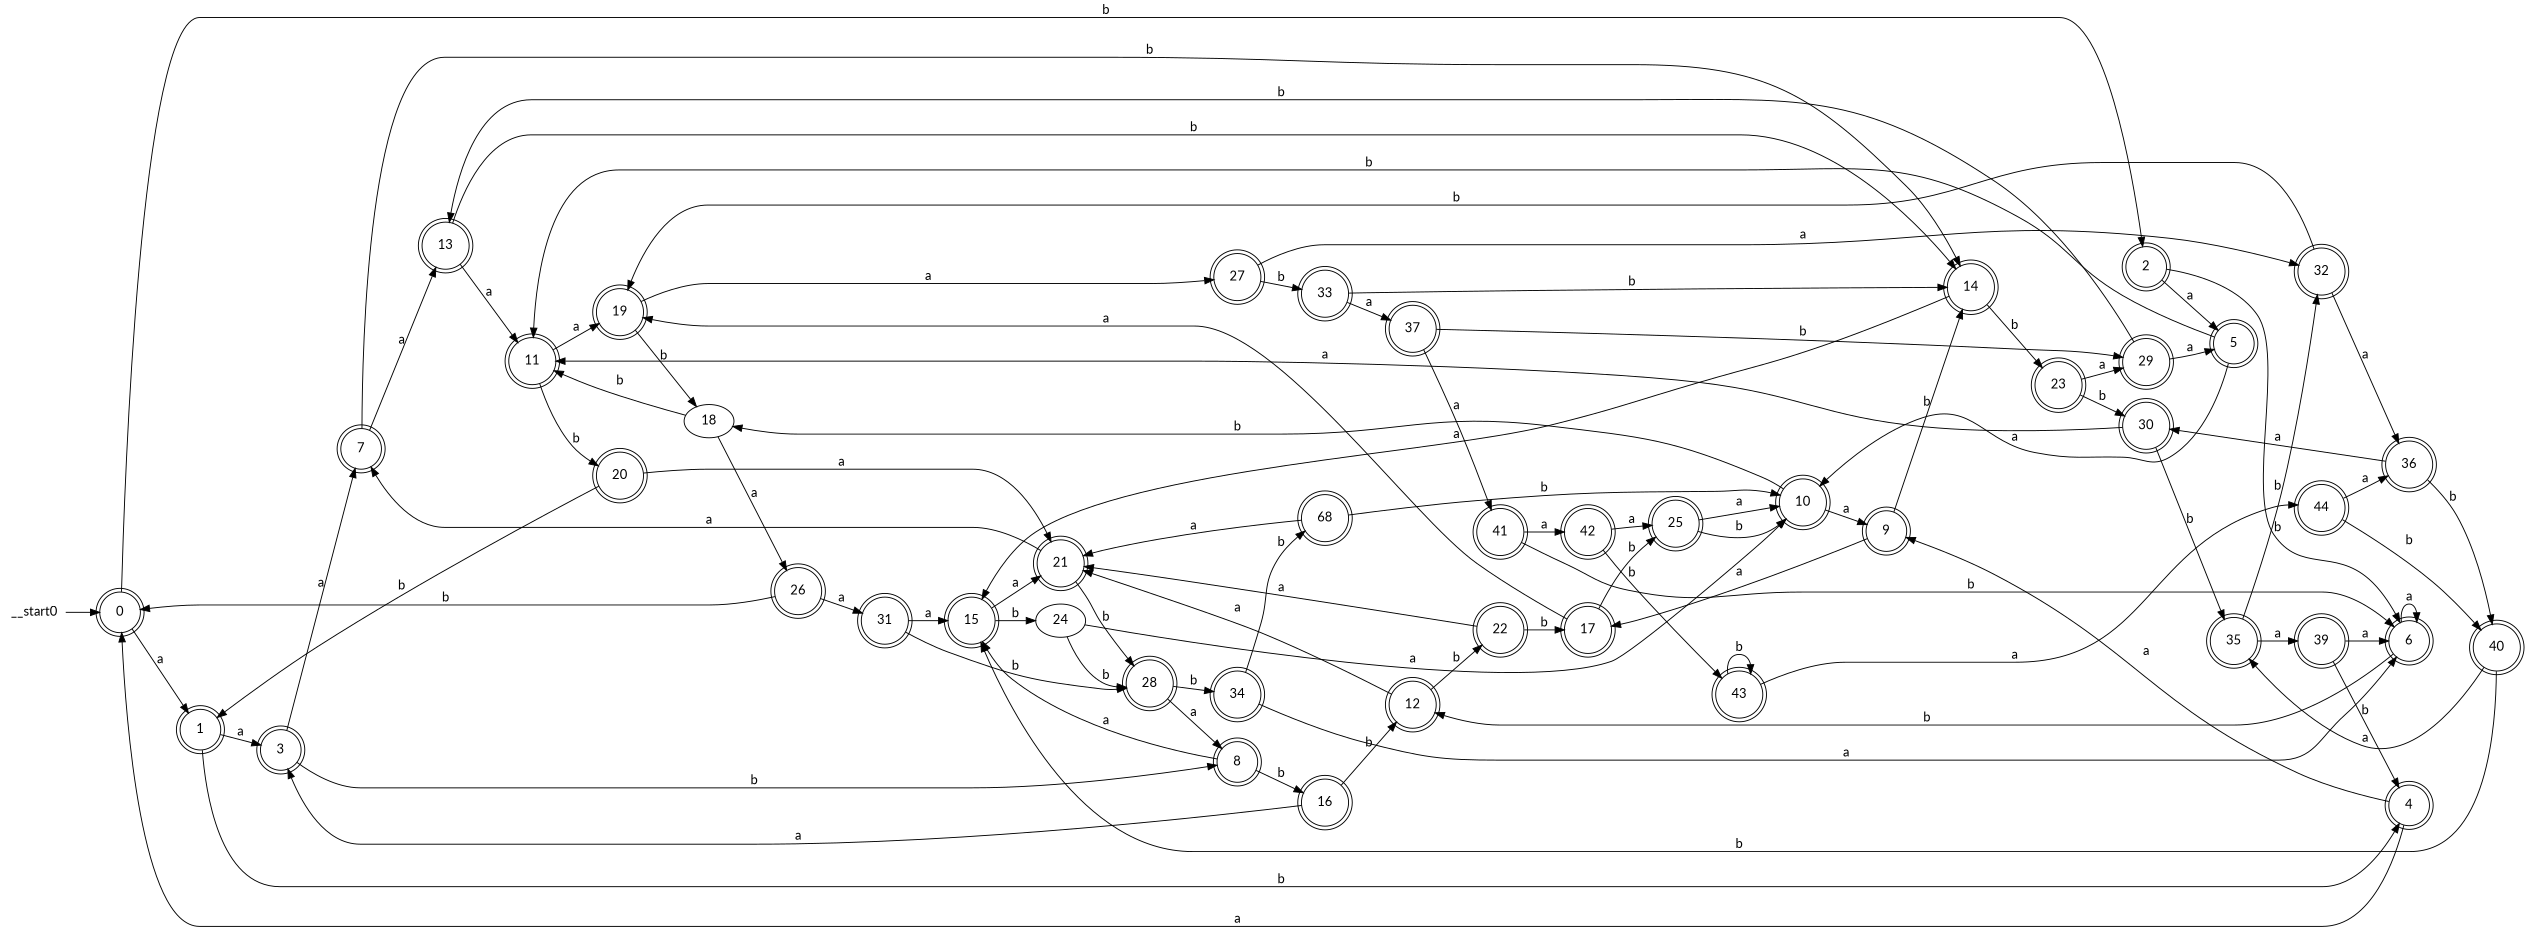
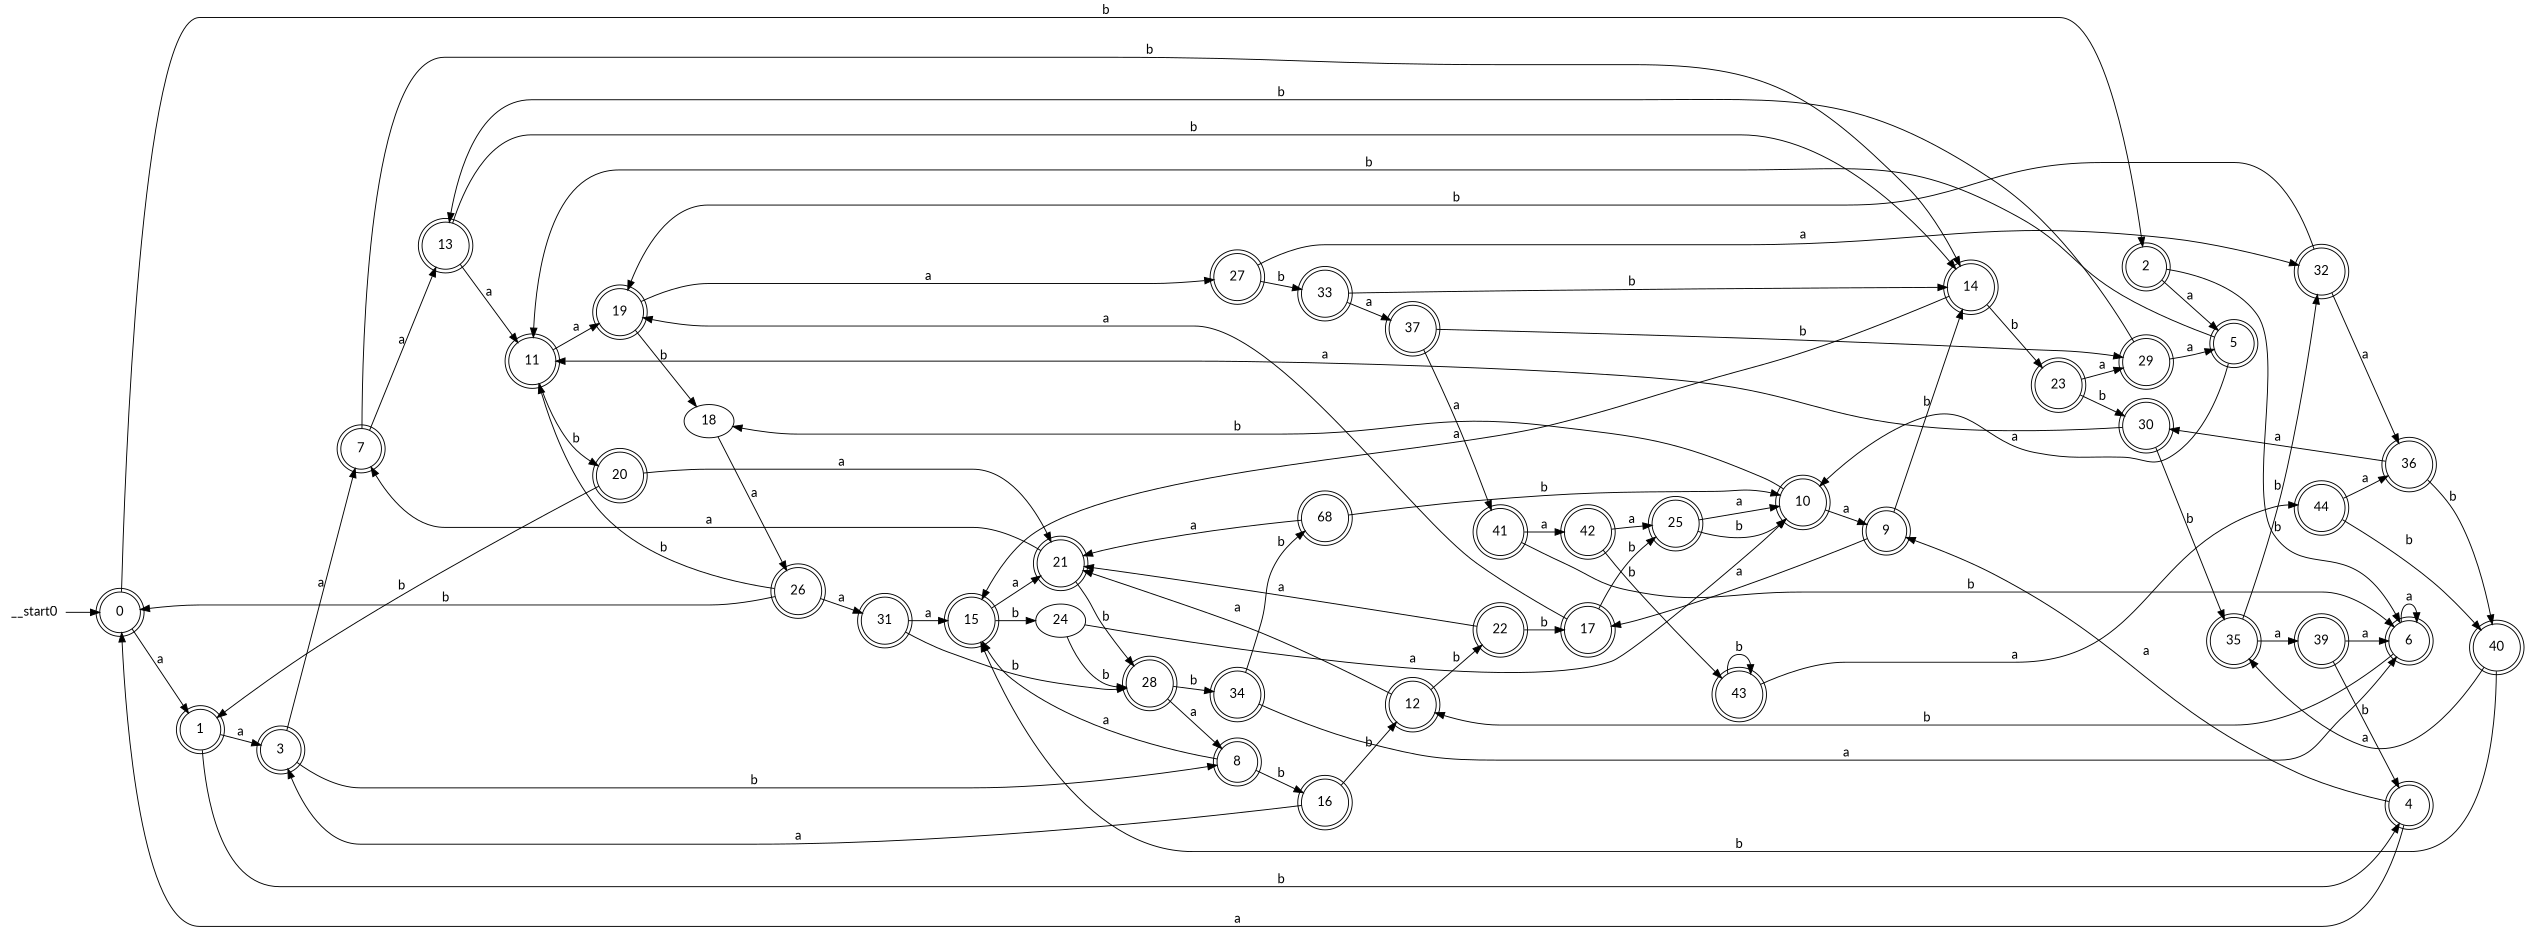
(623, 397) -> (629, 537)
